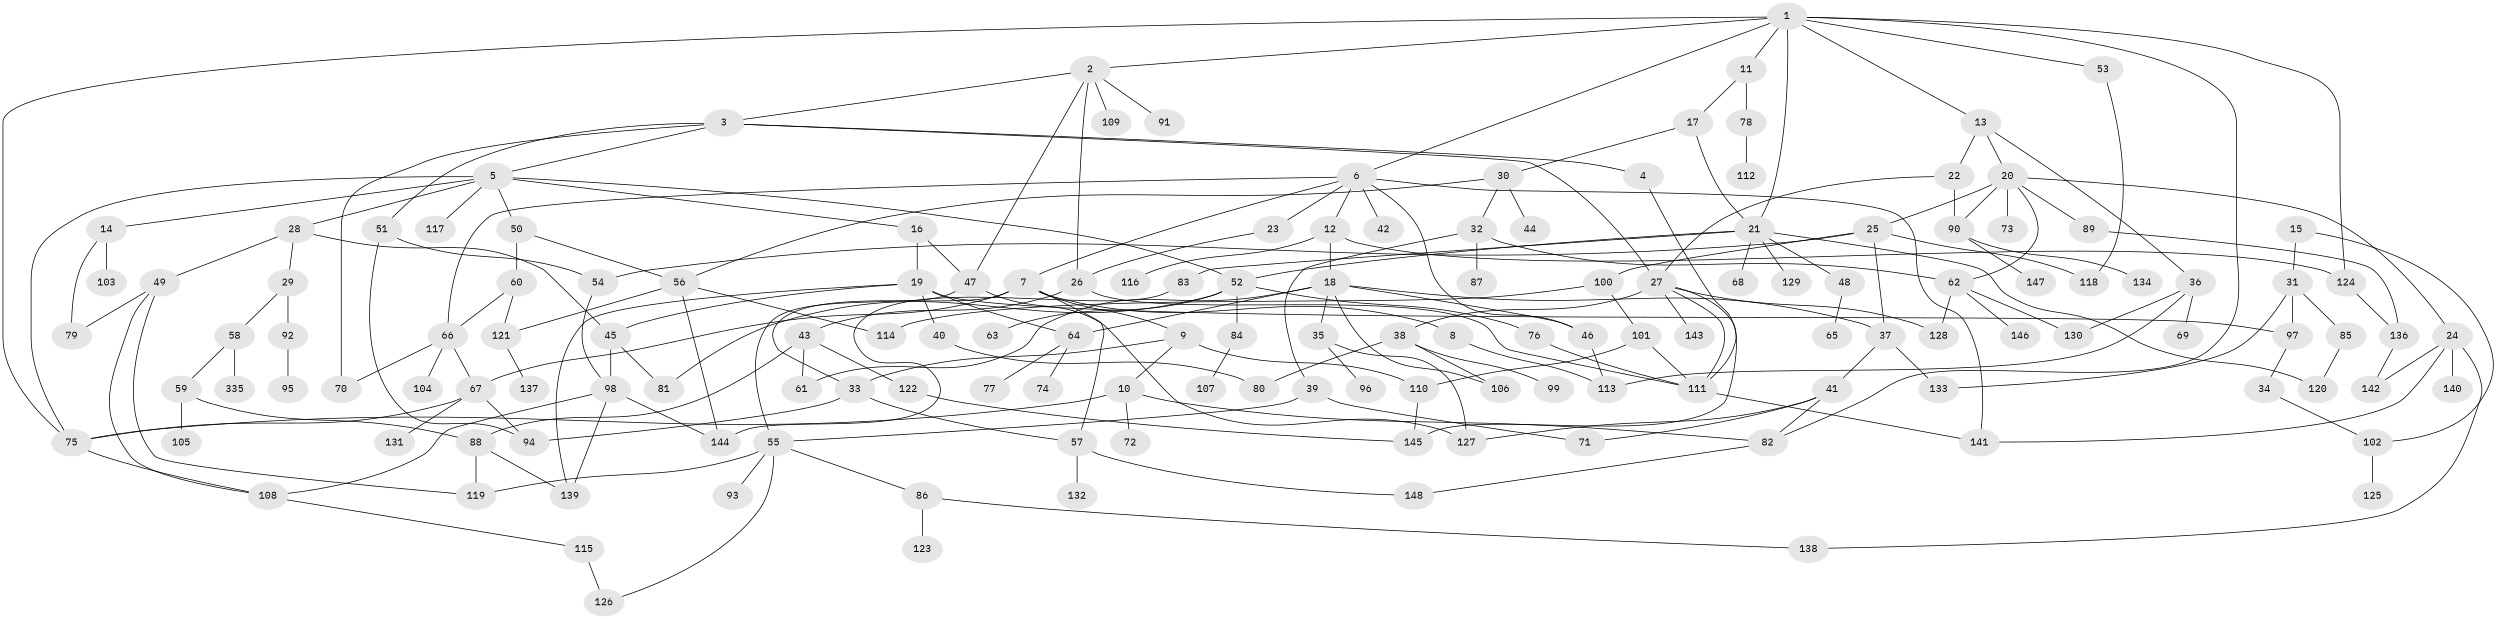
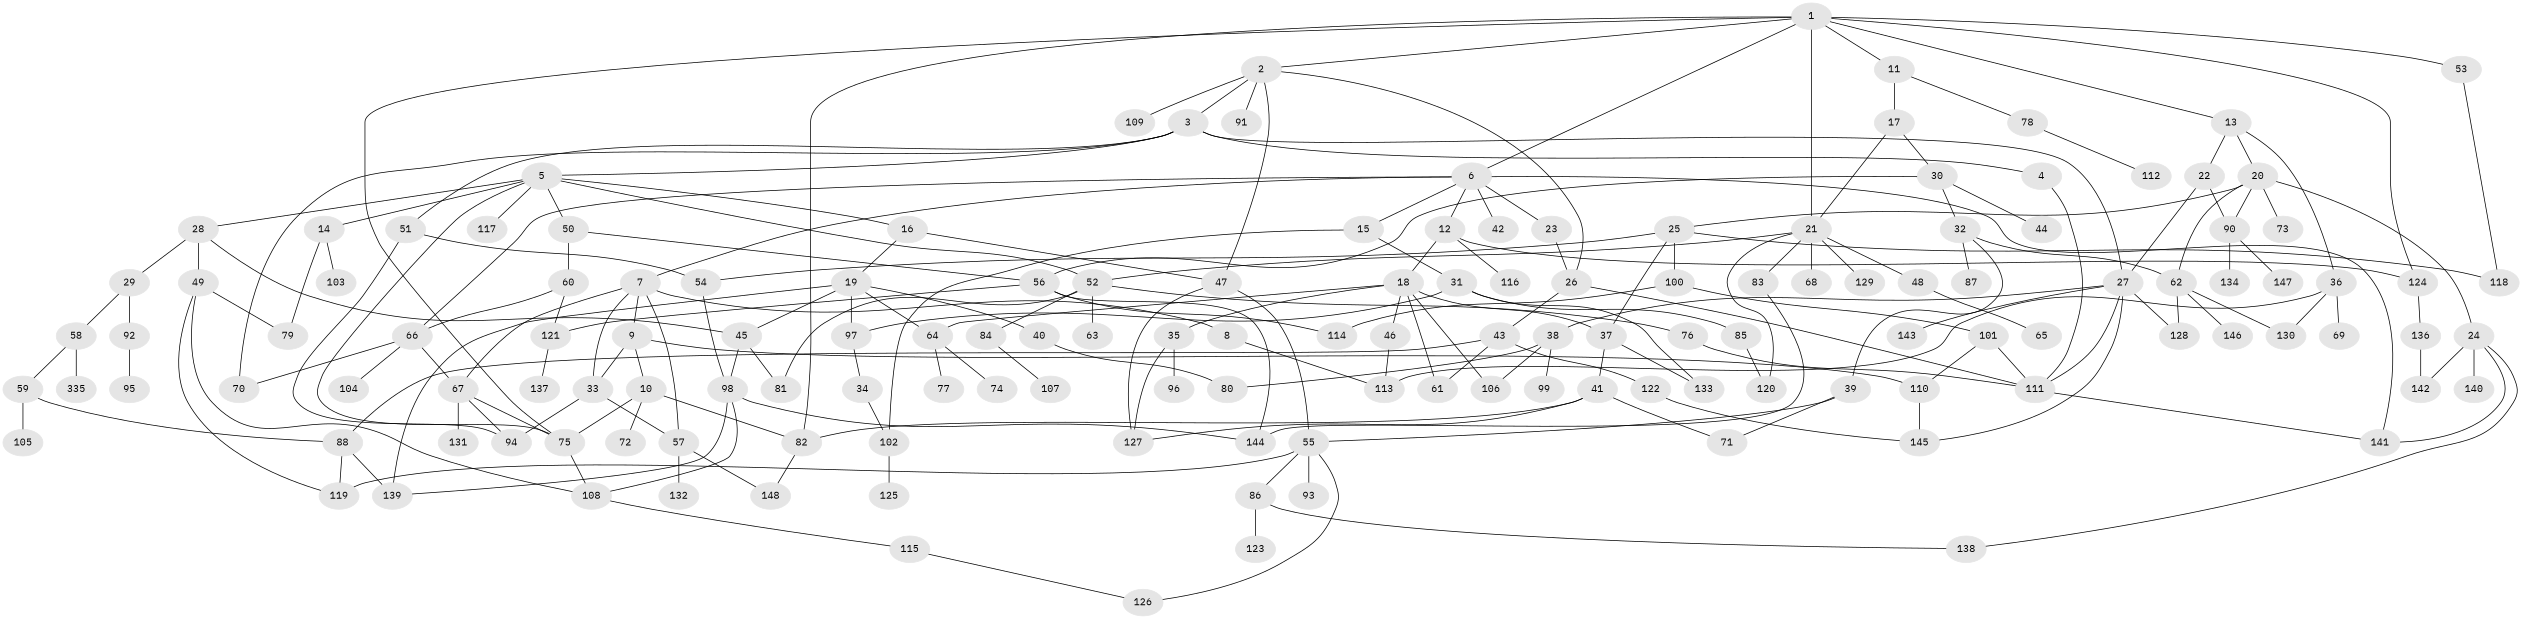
(2089, 229) -> none
(1441, 287) -> (1418, 203)
